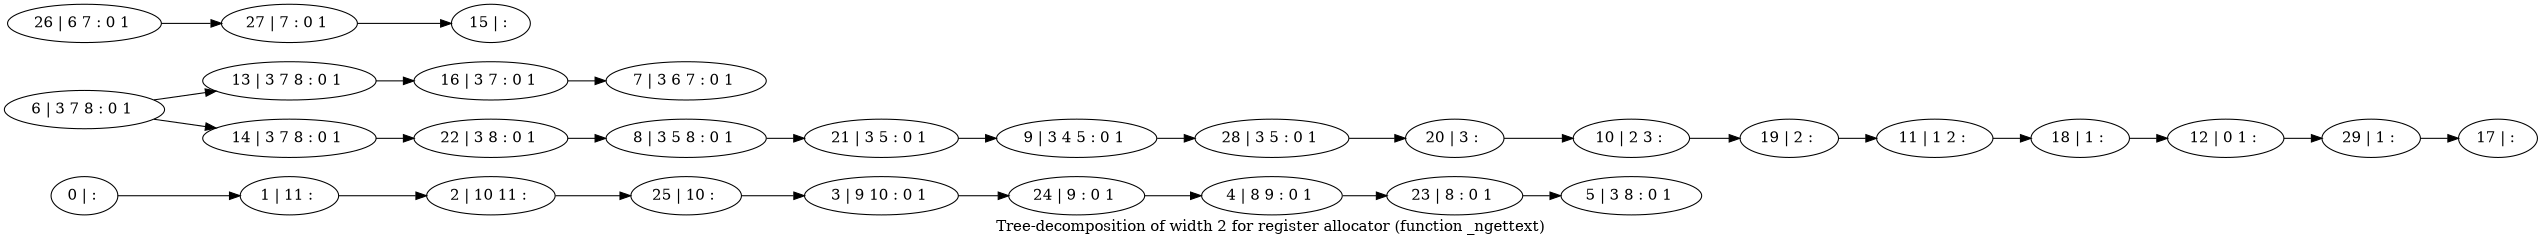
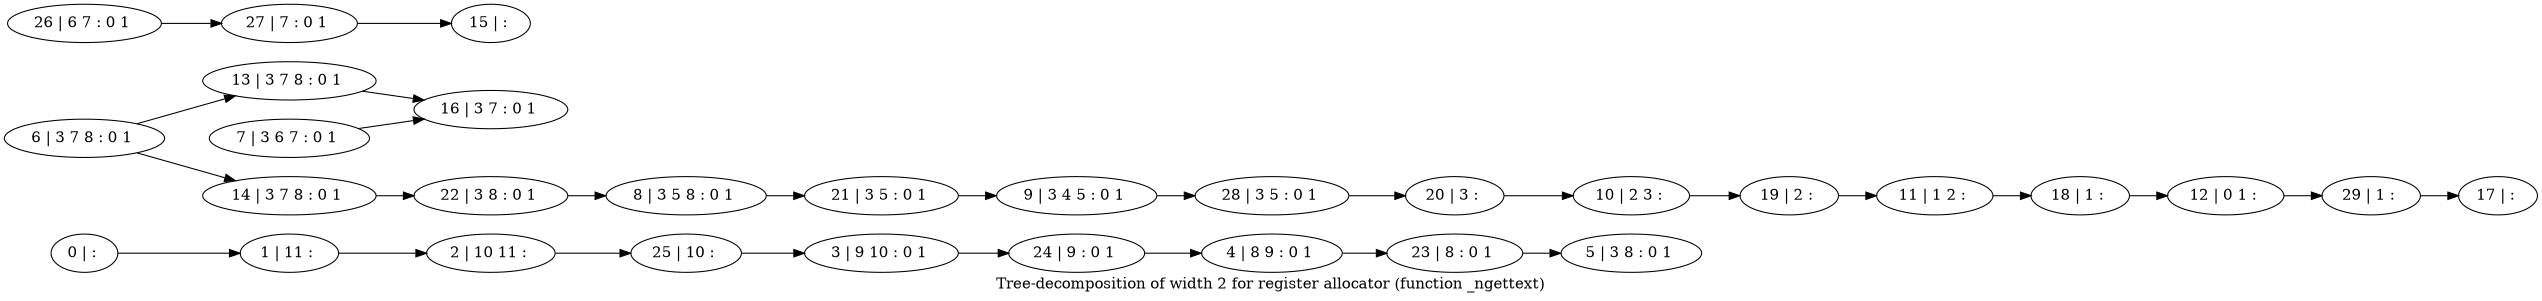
(581, 81) -> (386, 125)
